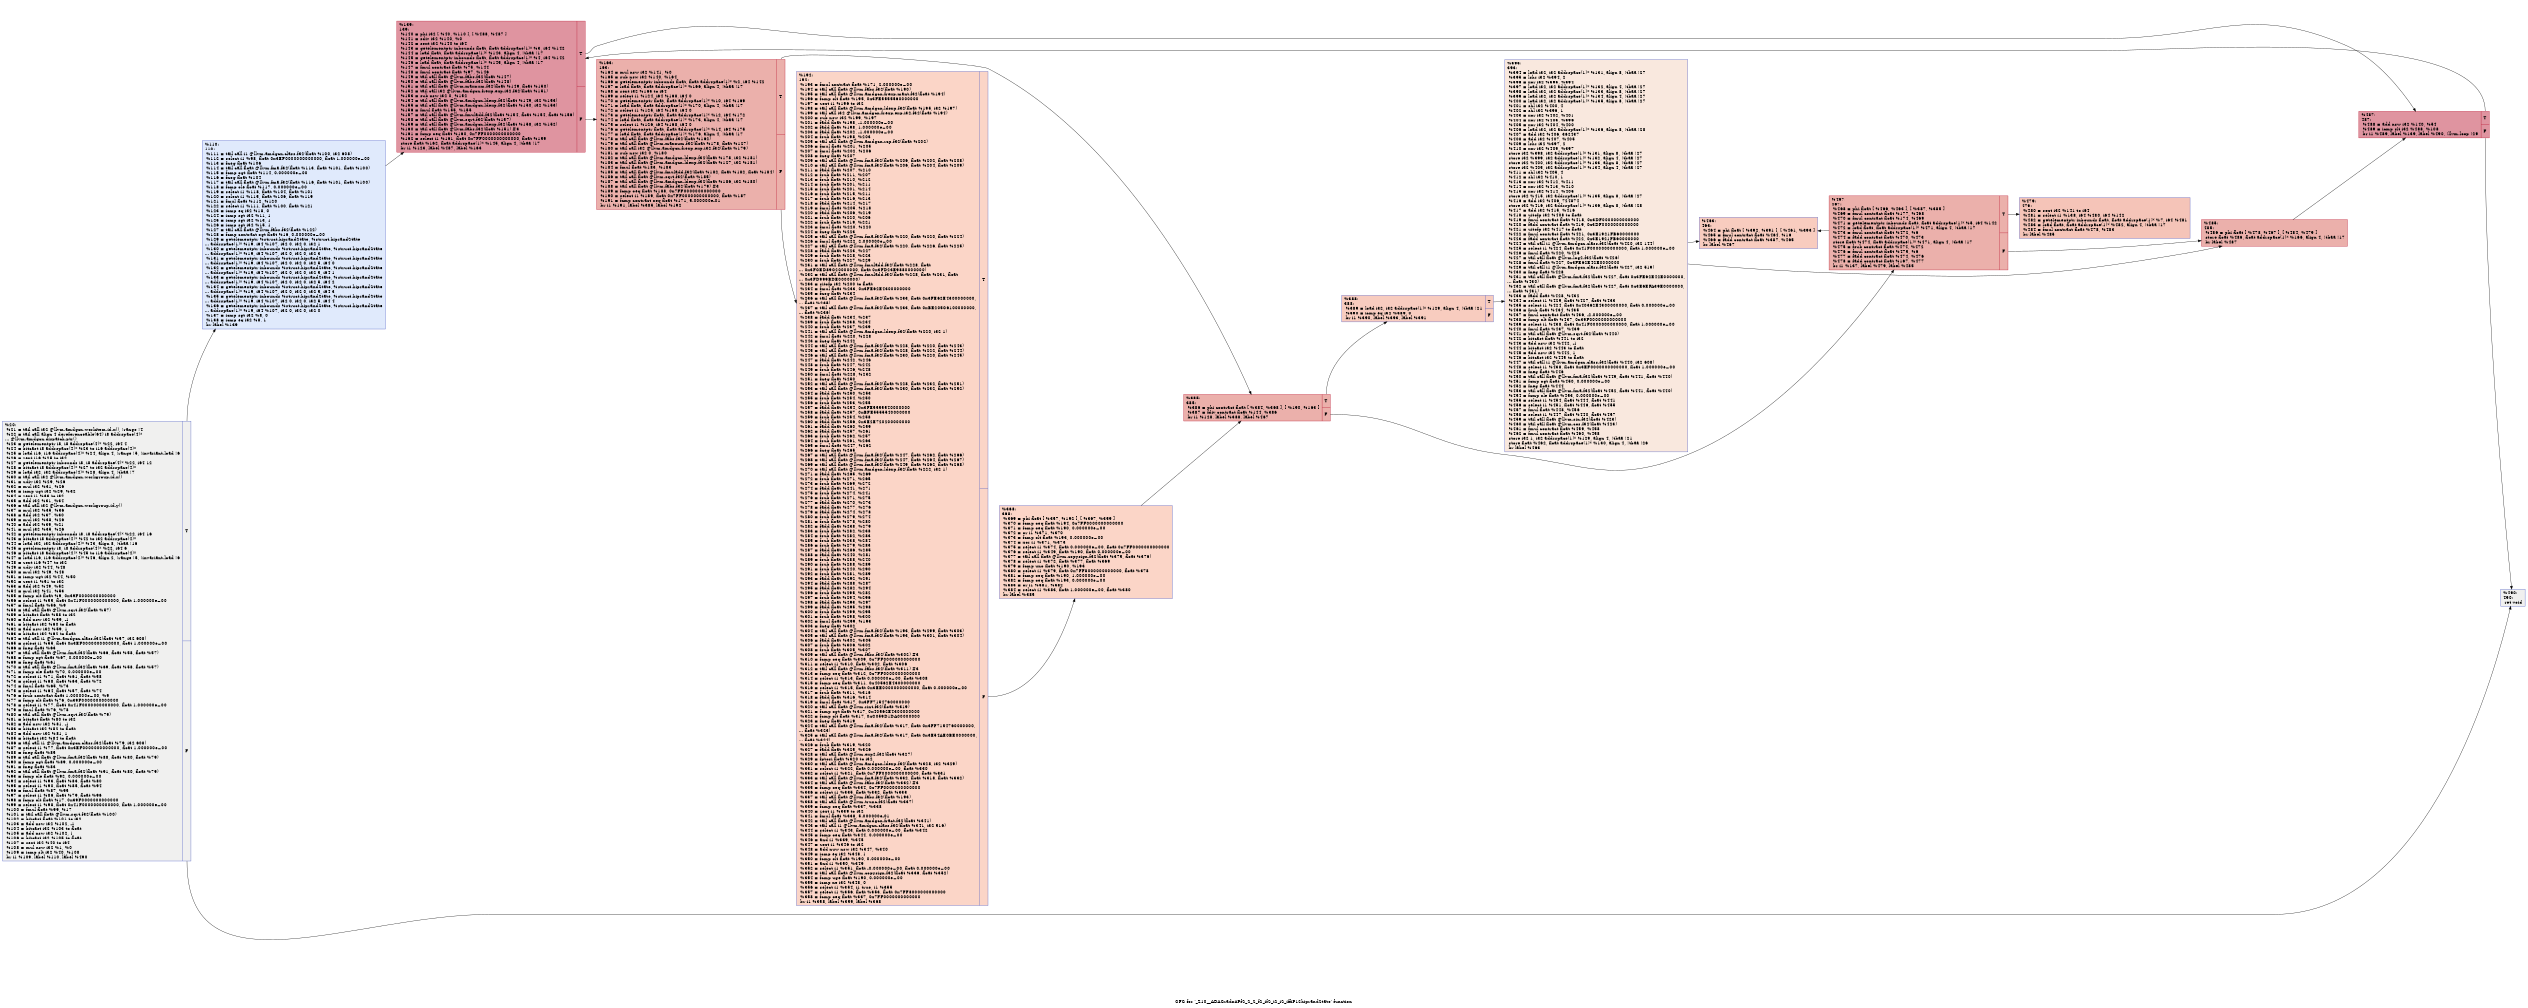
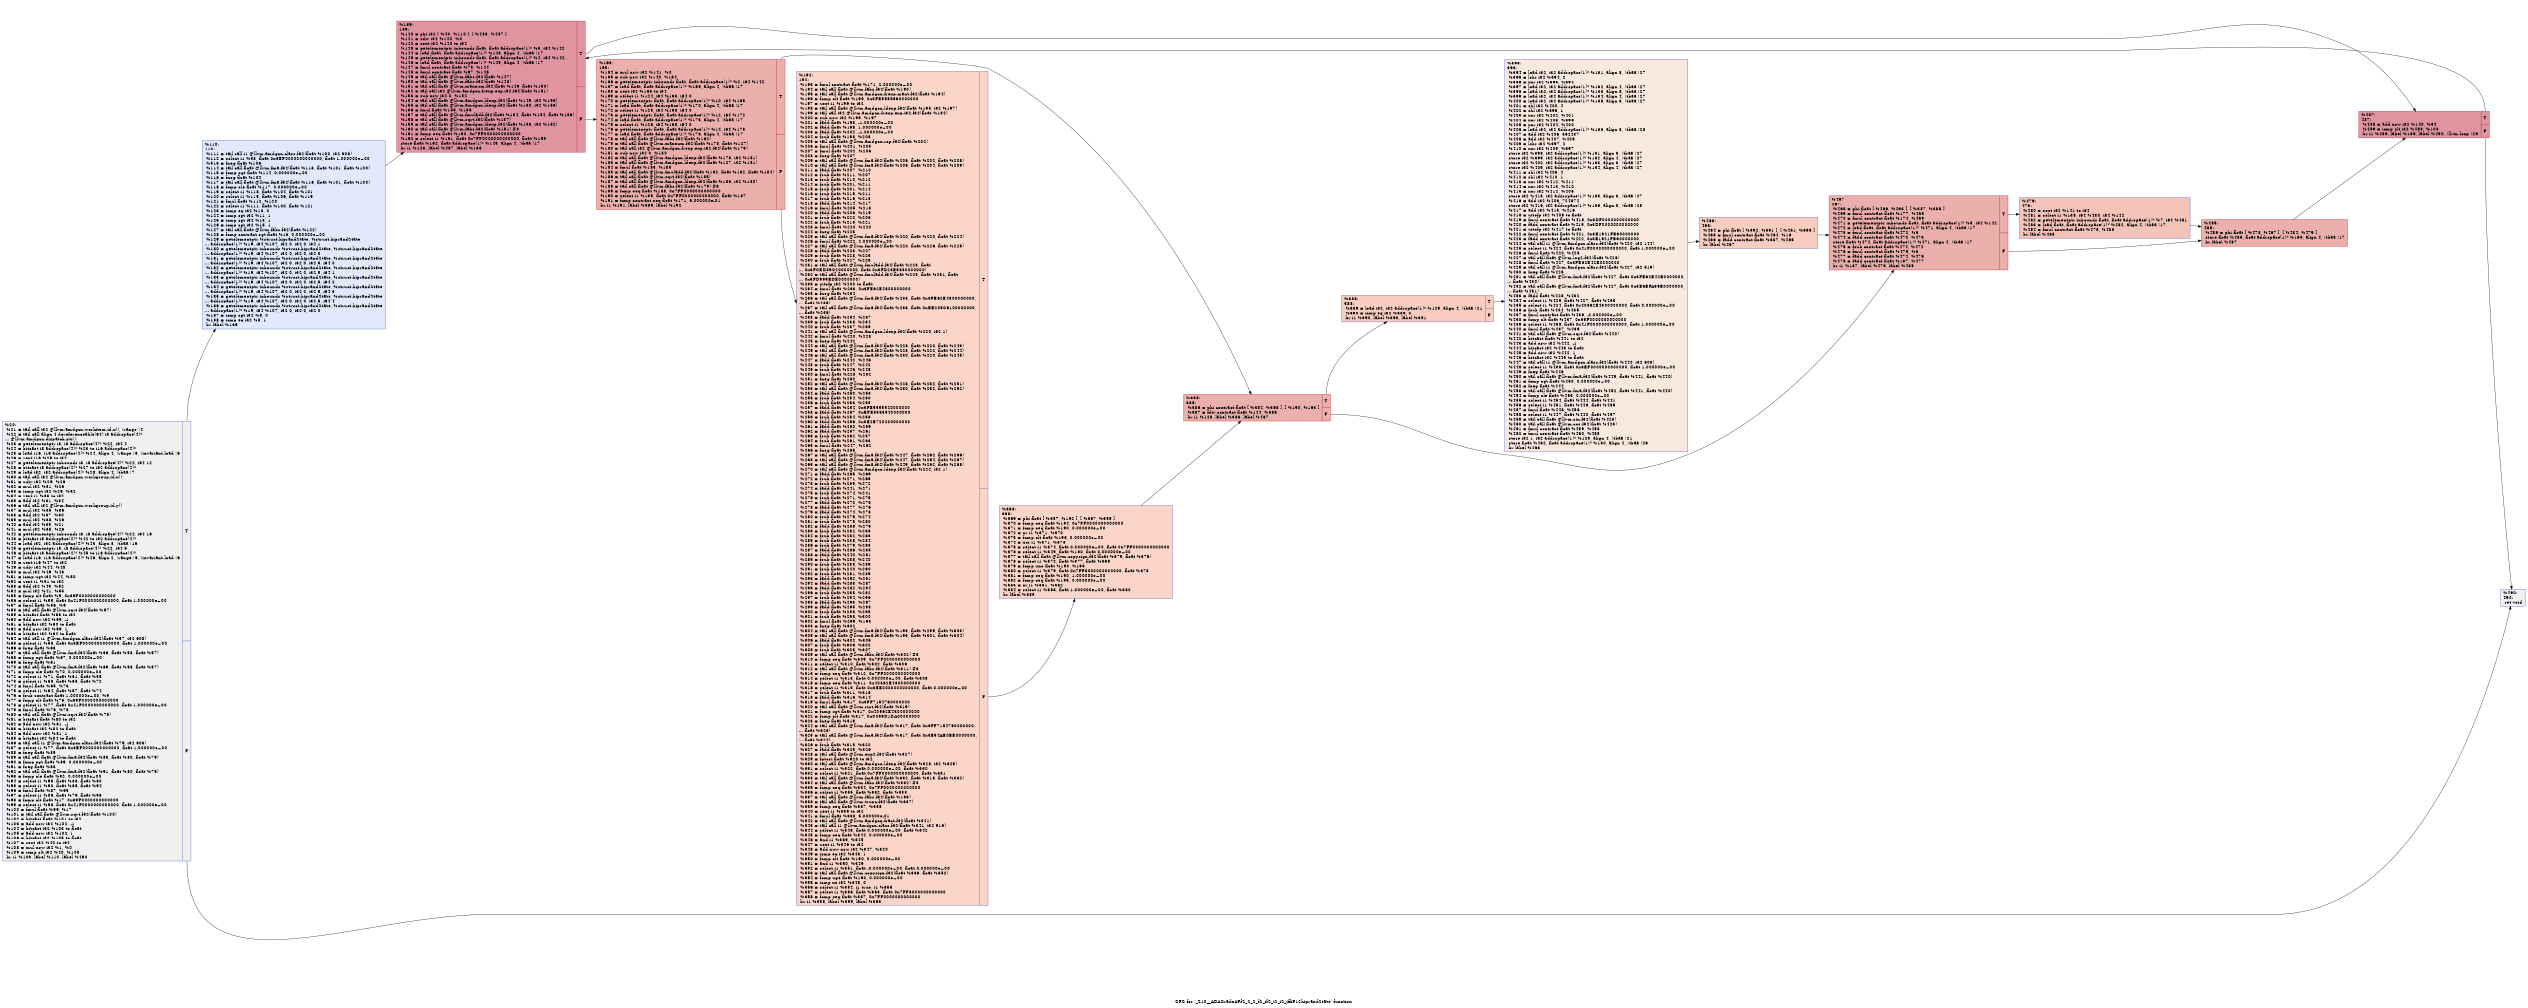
(233, 163) -> (233, 163)
(1825, 231) -> (1822, 235)
(1954, 276) -> (2194, 226)
